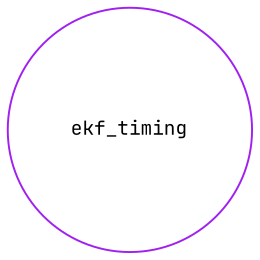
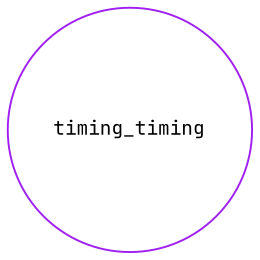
(130, 130) -> (130, 130)
